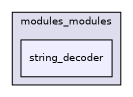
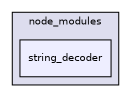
(67, 22) -> (66, 22)
